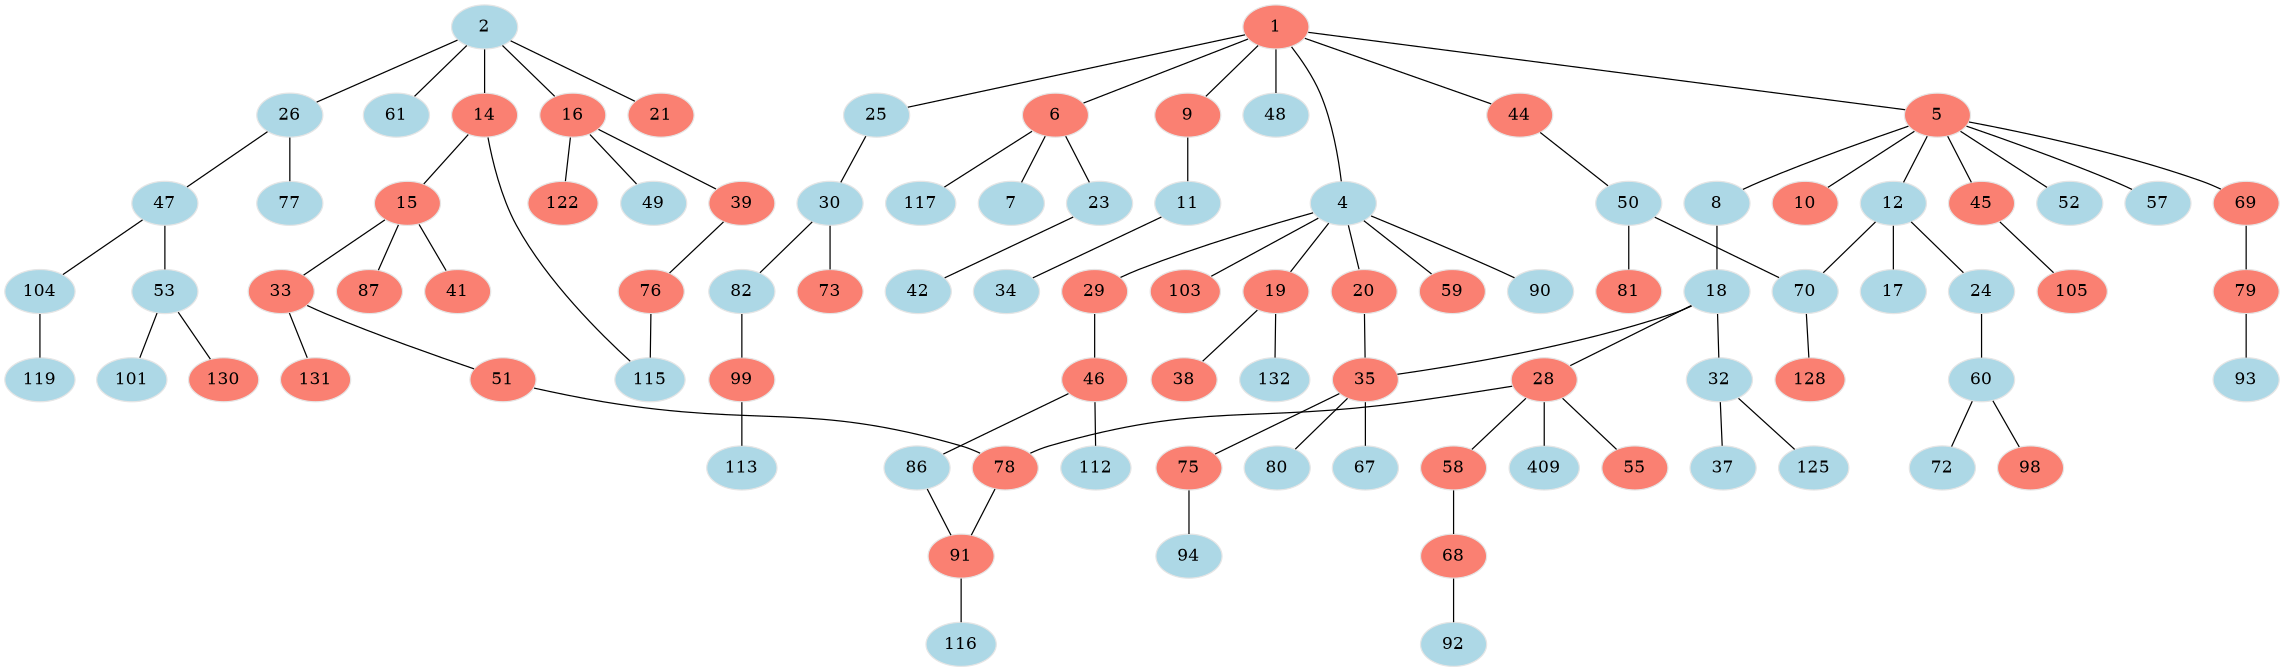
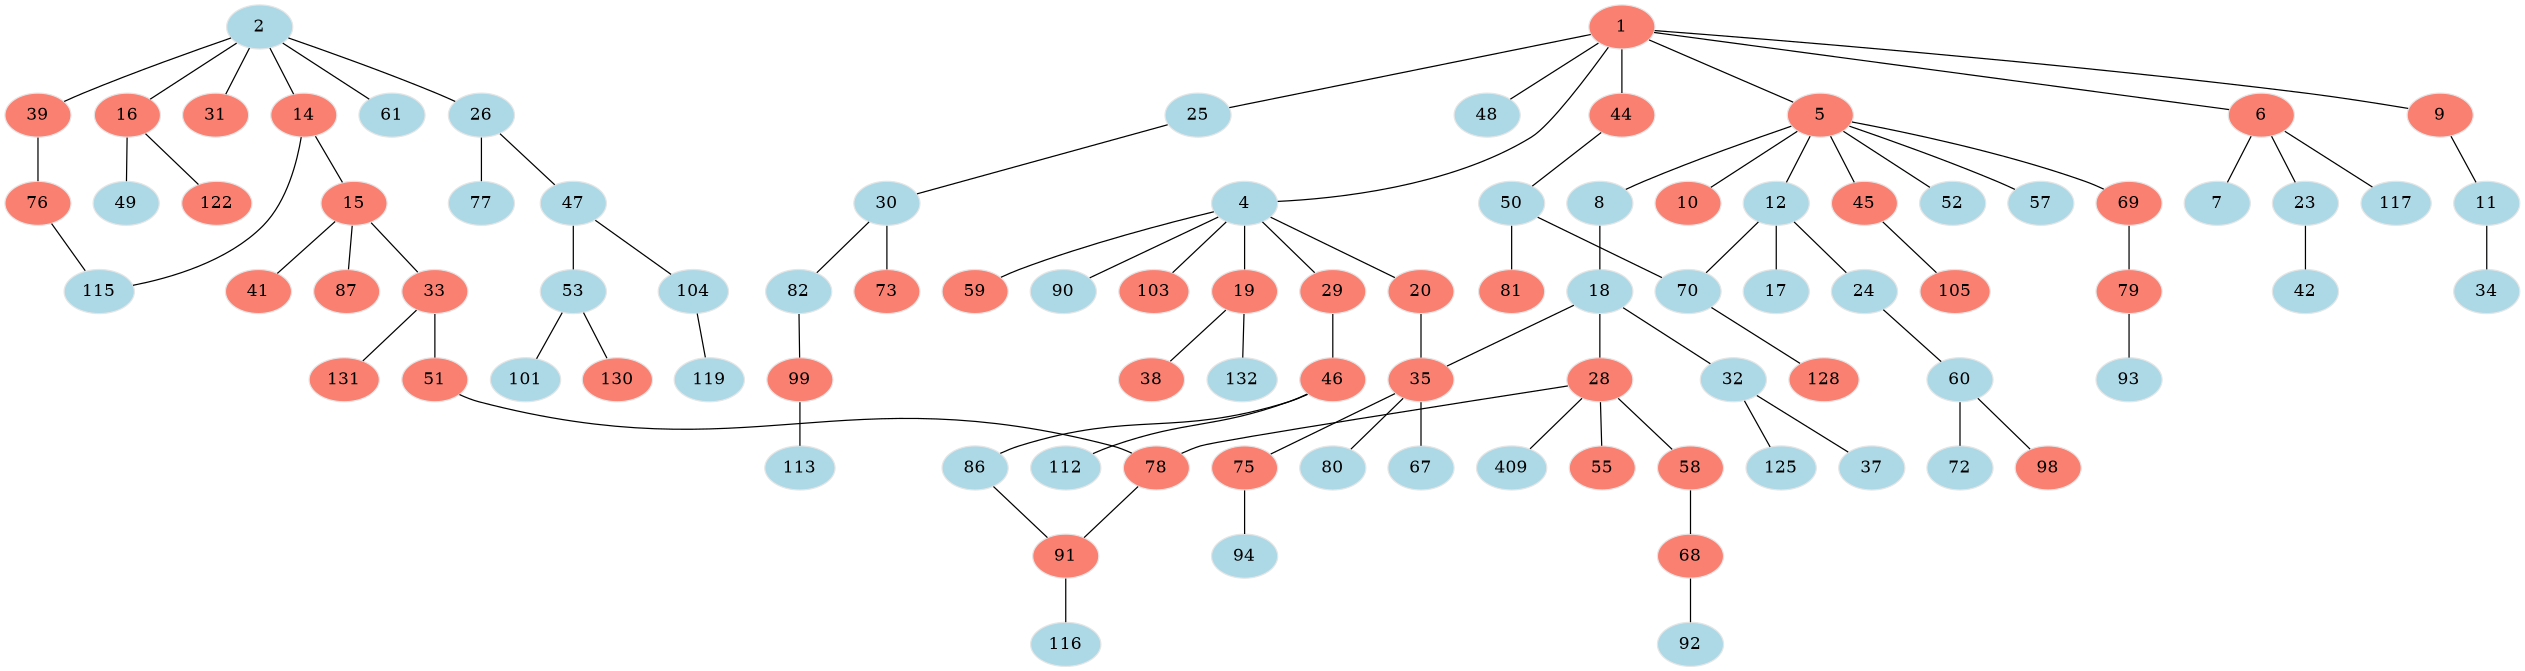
(661, 115) -> (216, 115)
(657, 159) -> (147, 68)
